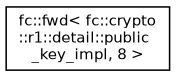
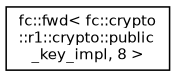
(88, 39) -> (88, 39)
